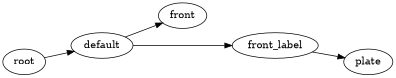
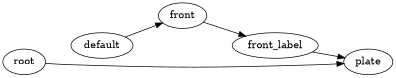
(179, 46) -> (221, 28)
(56, 55) -> (191, 67)
